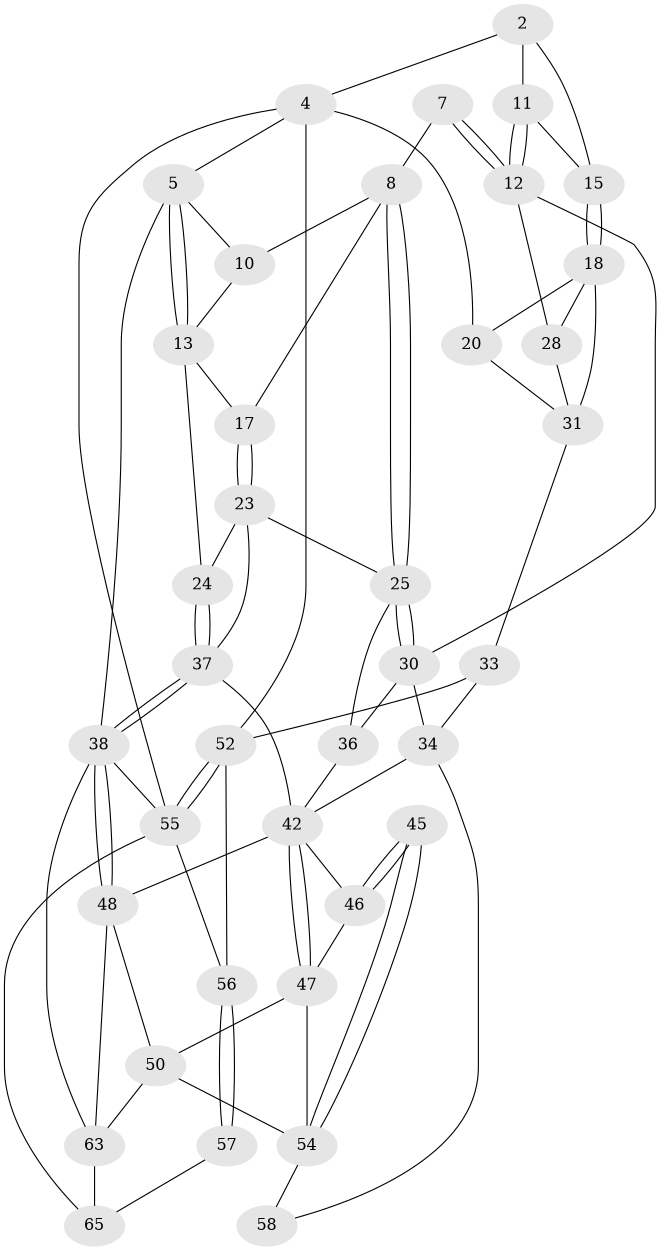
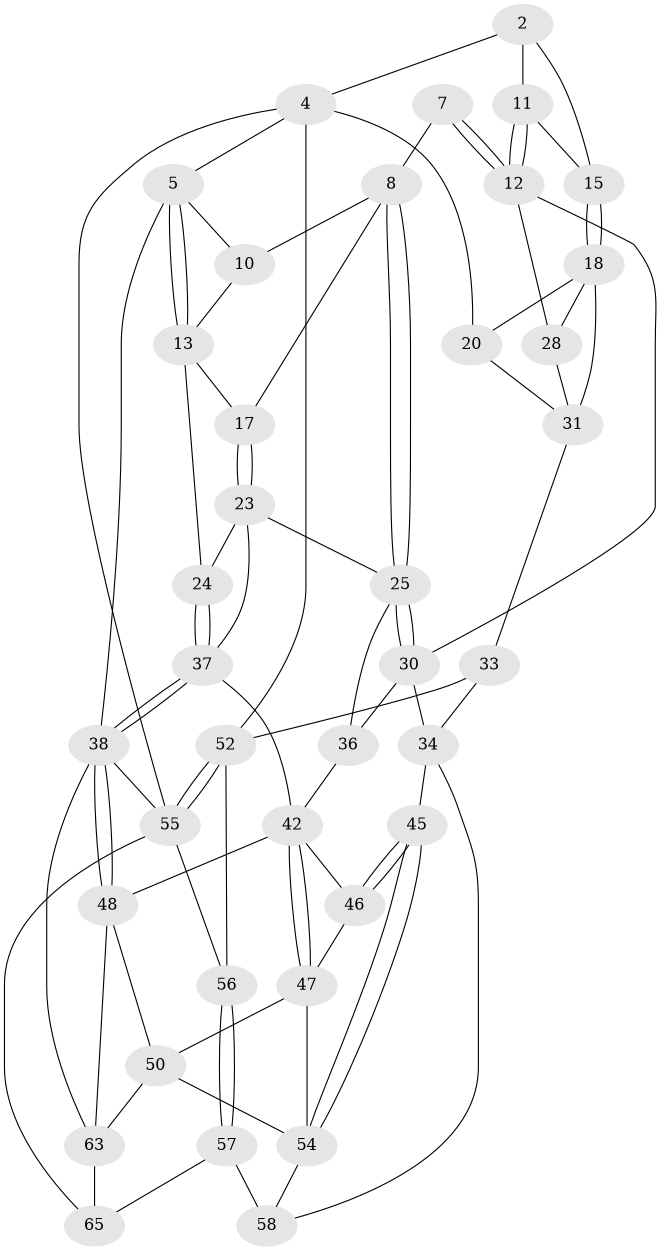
(360, 785) -> (423, 785)
none -> (247, 1186)
